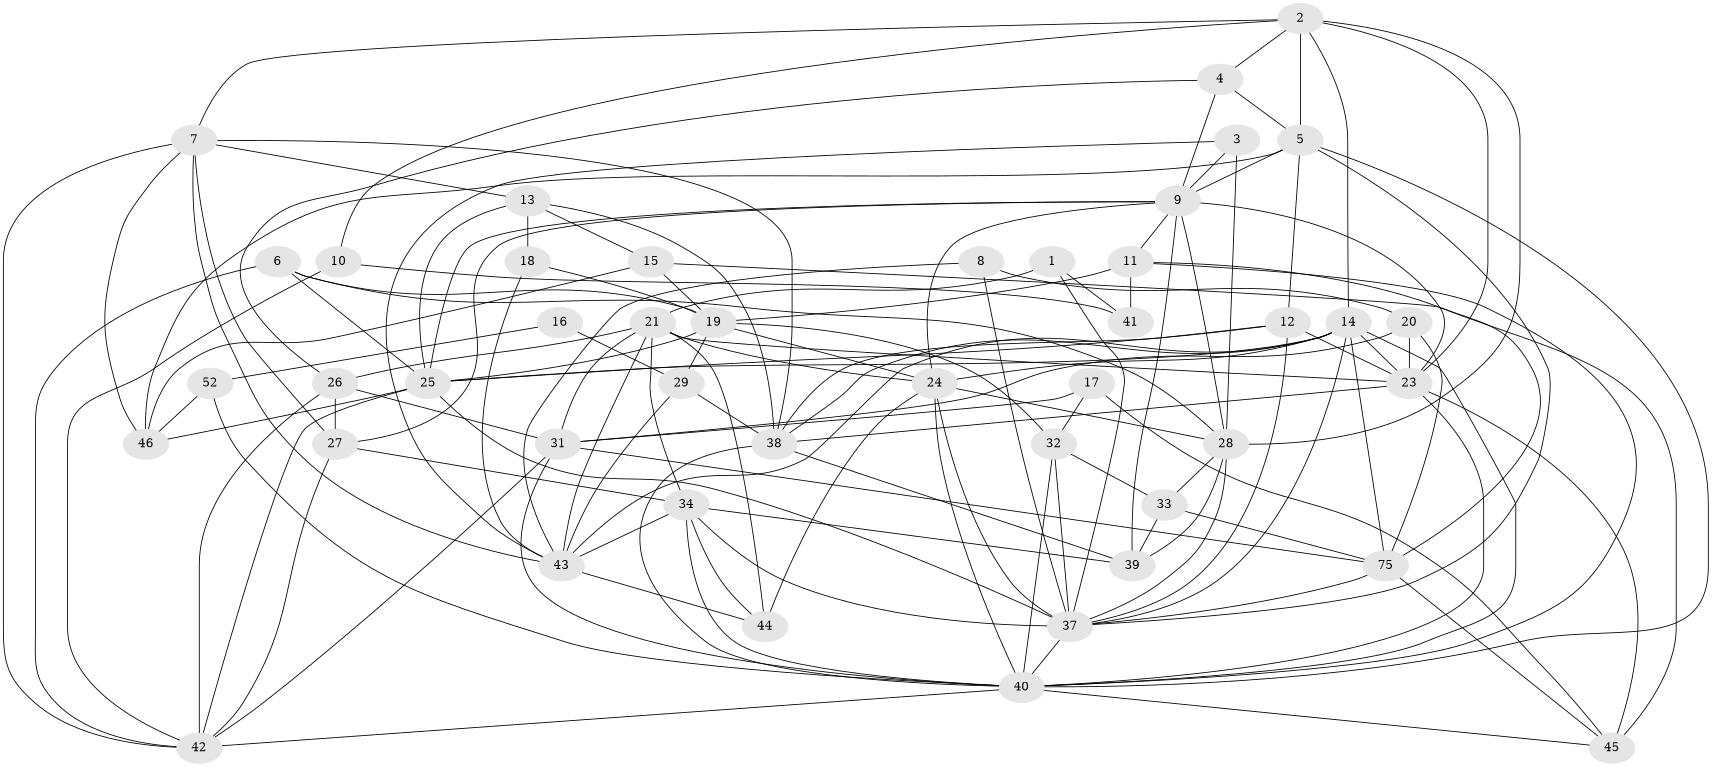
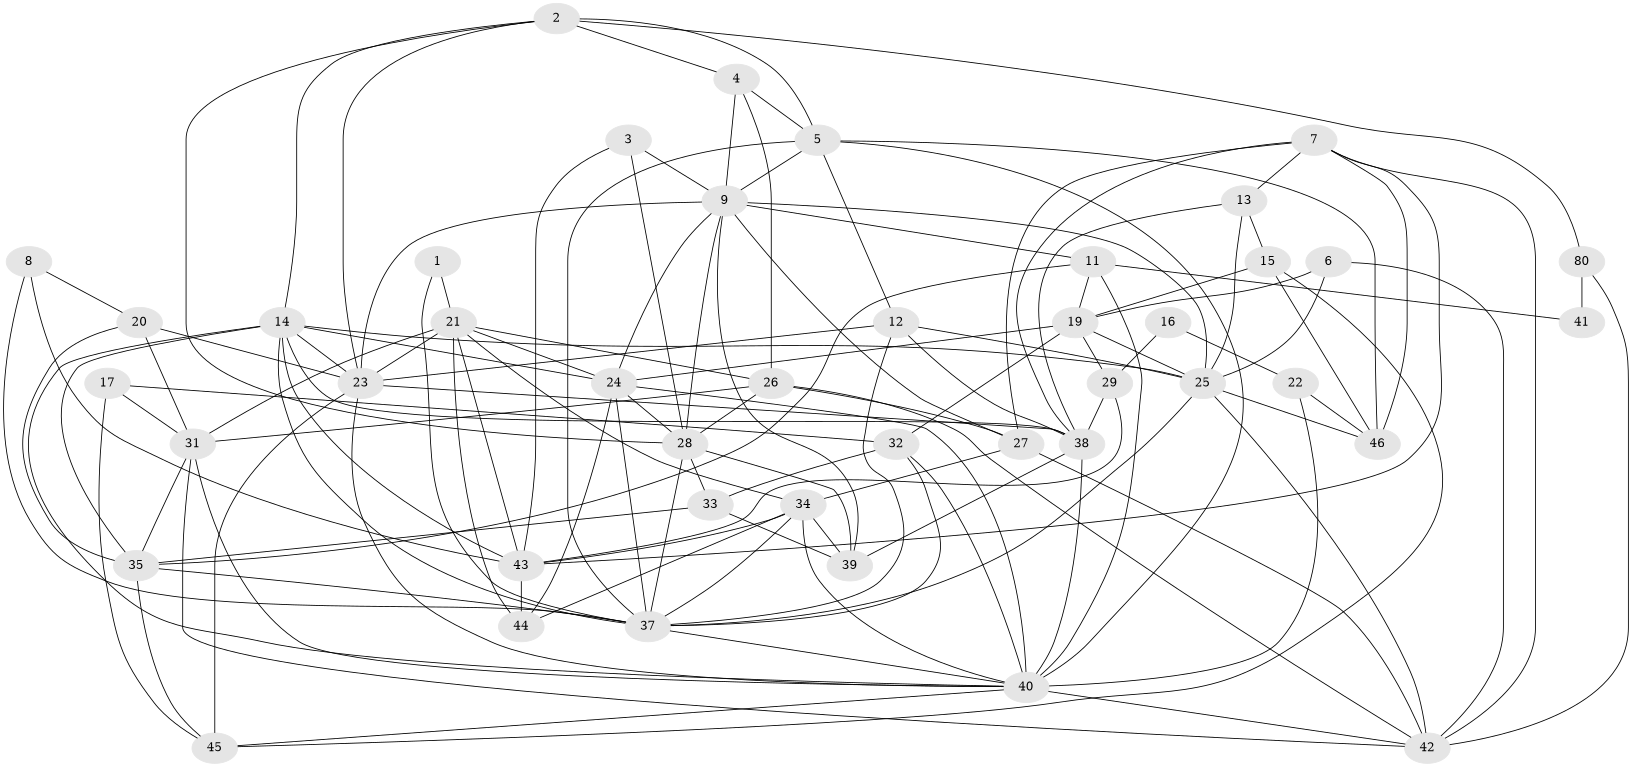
(722, 33) -> none
(339, 262) -> (1582, 262)
(528, 262) -> none
(1093, 293) -> none
(766, 309) -> (728, 414)
(210, 383) -> (1296, 383)
(1386, 566) -> (136, 566)
